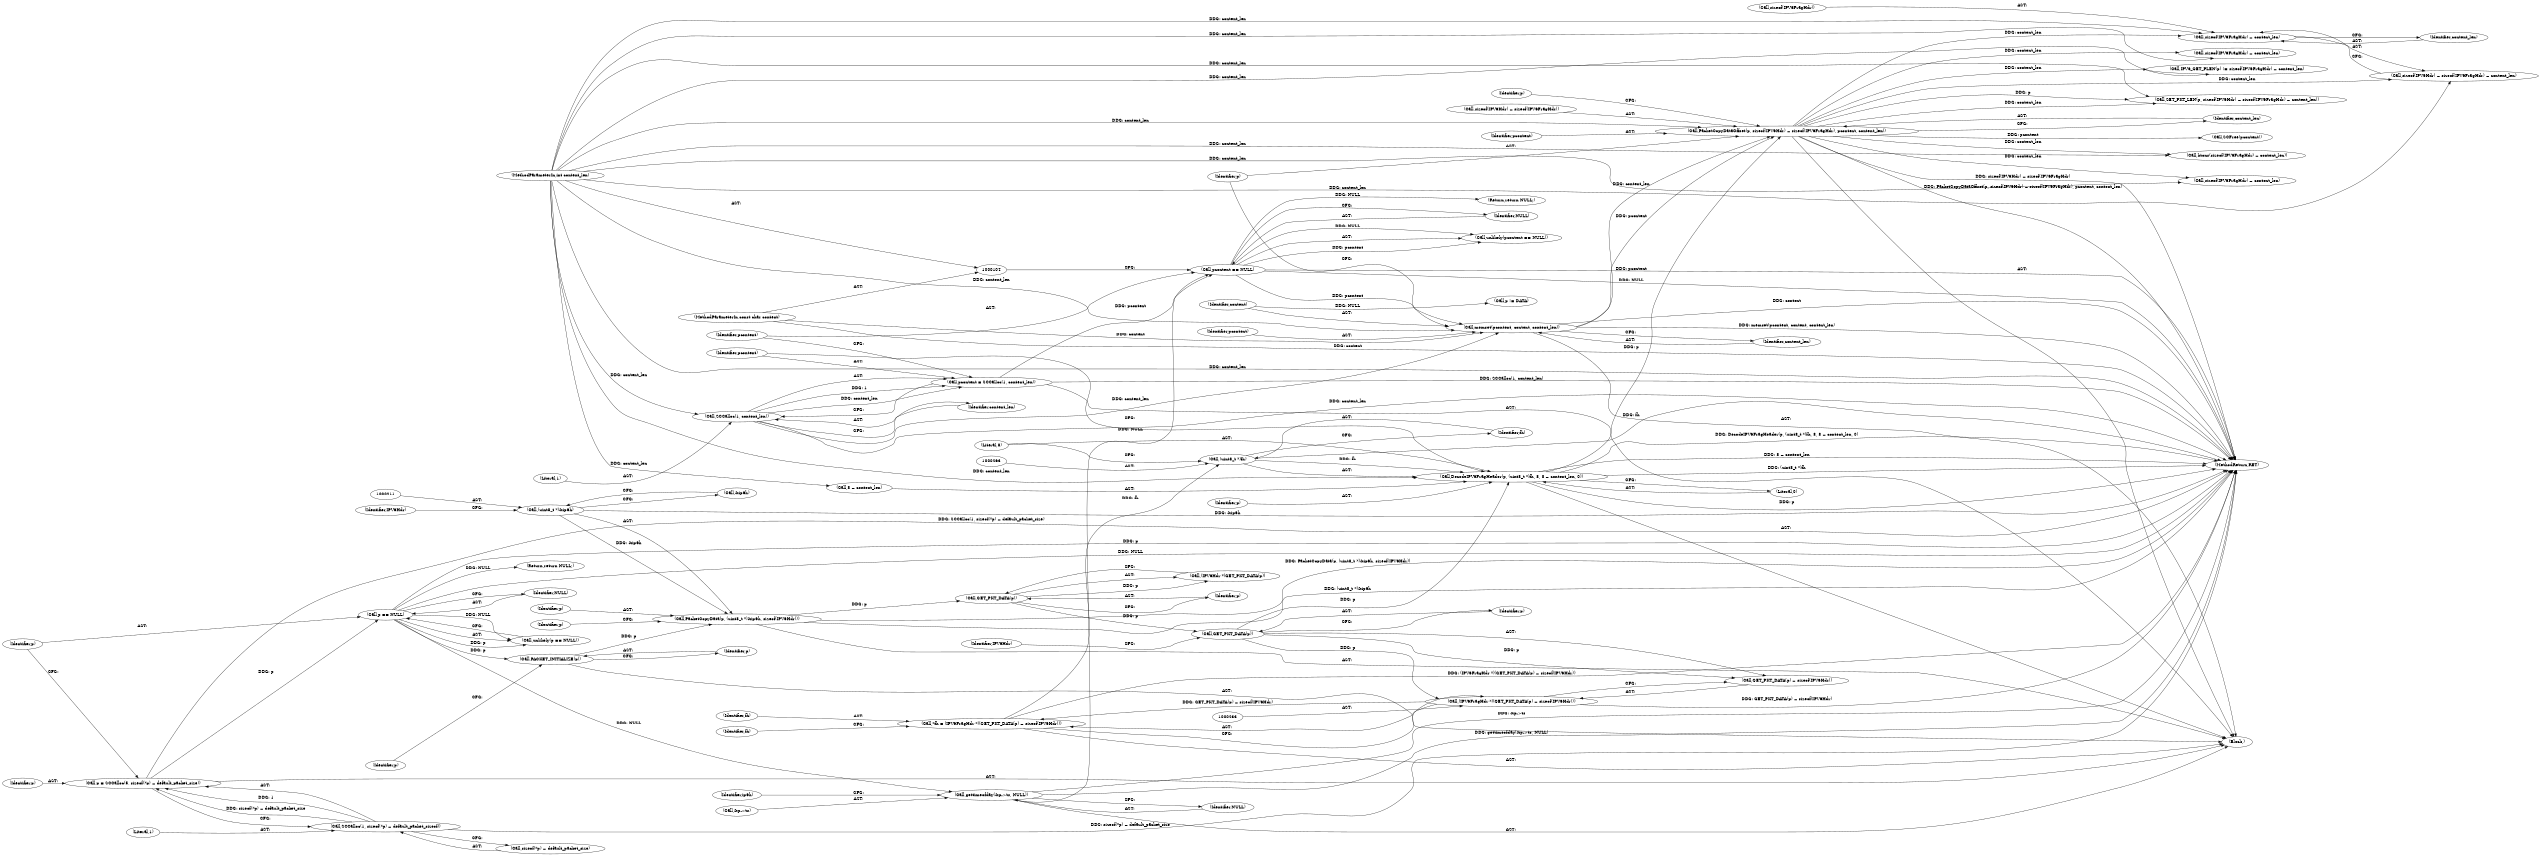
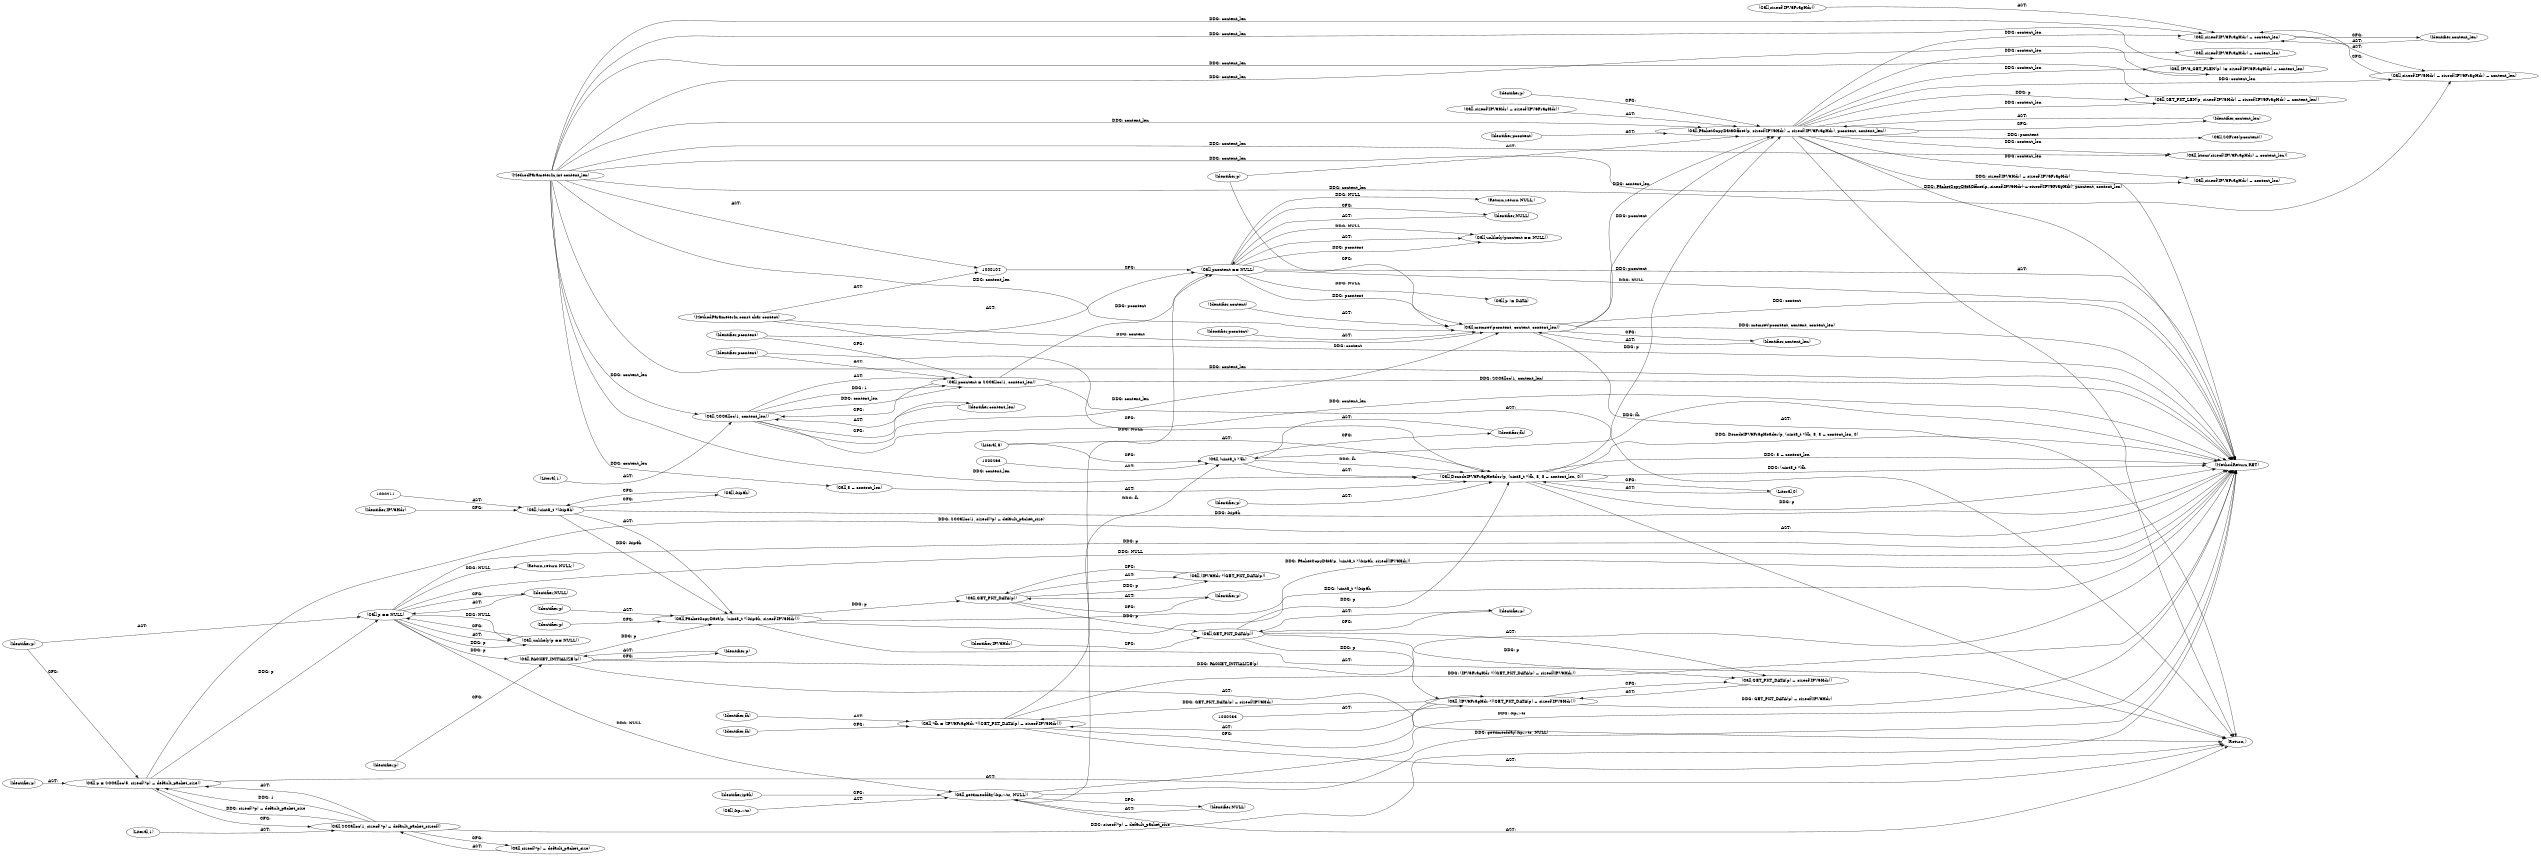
(1370, 309) -> (1363, 291)
none -> (1434, 642)
(2237, 742) -> (2237, 742)
